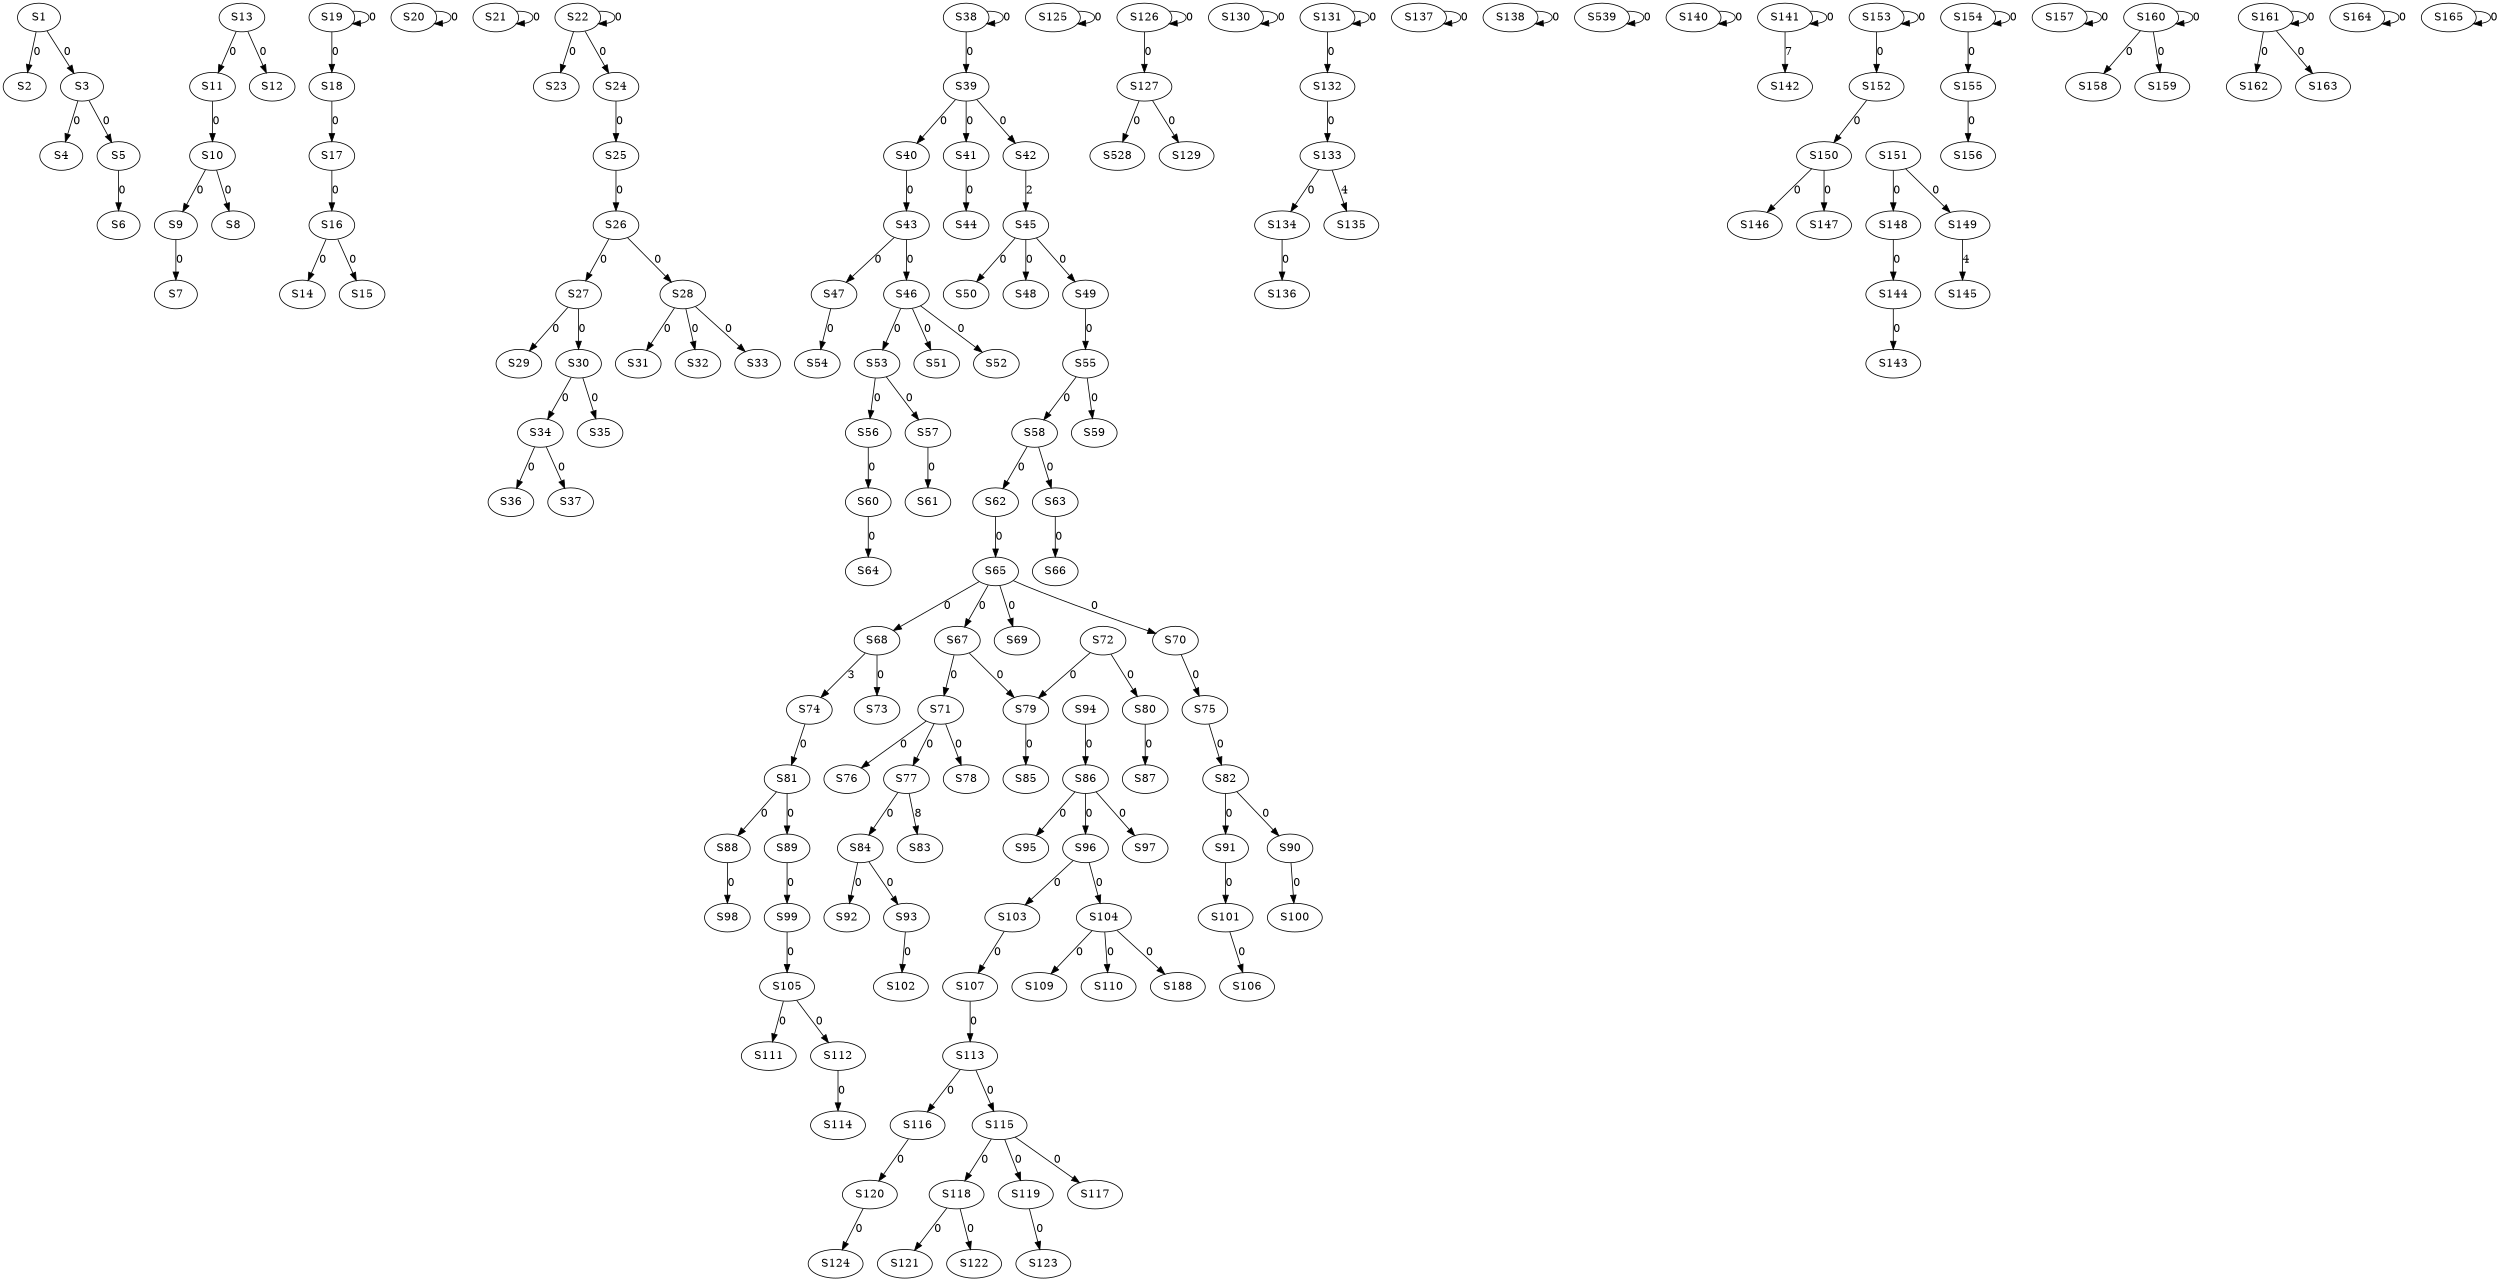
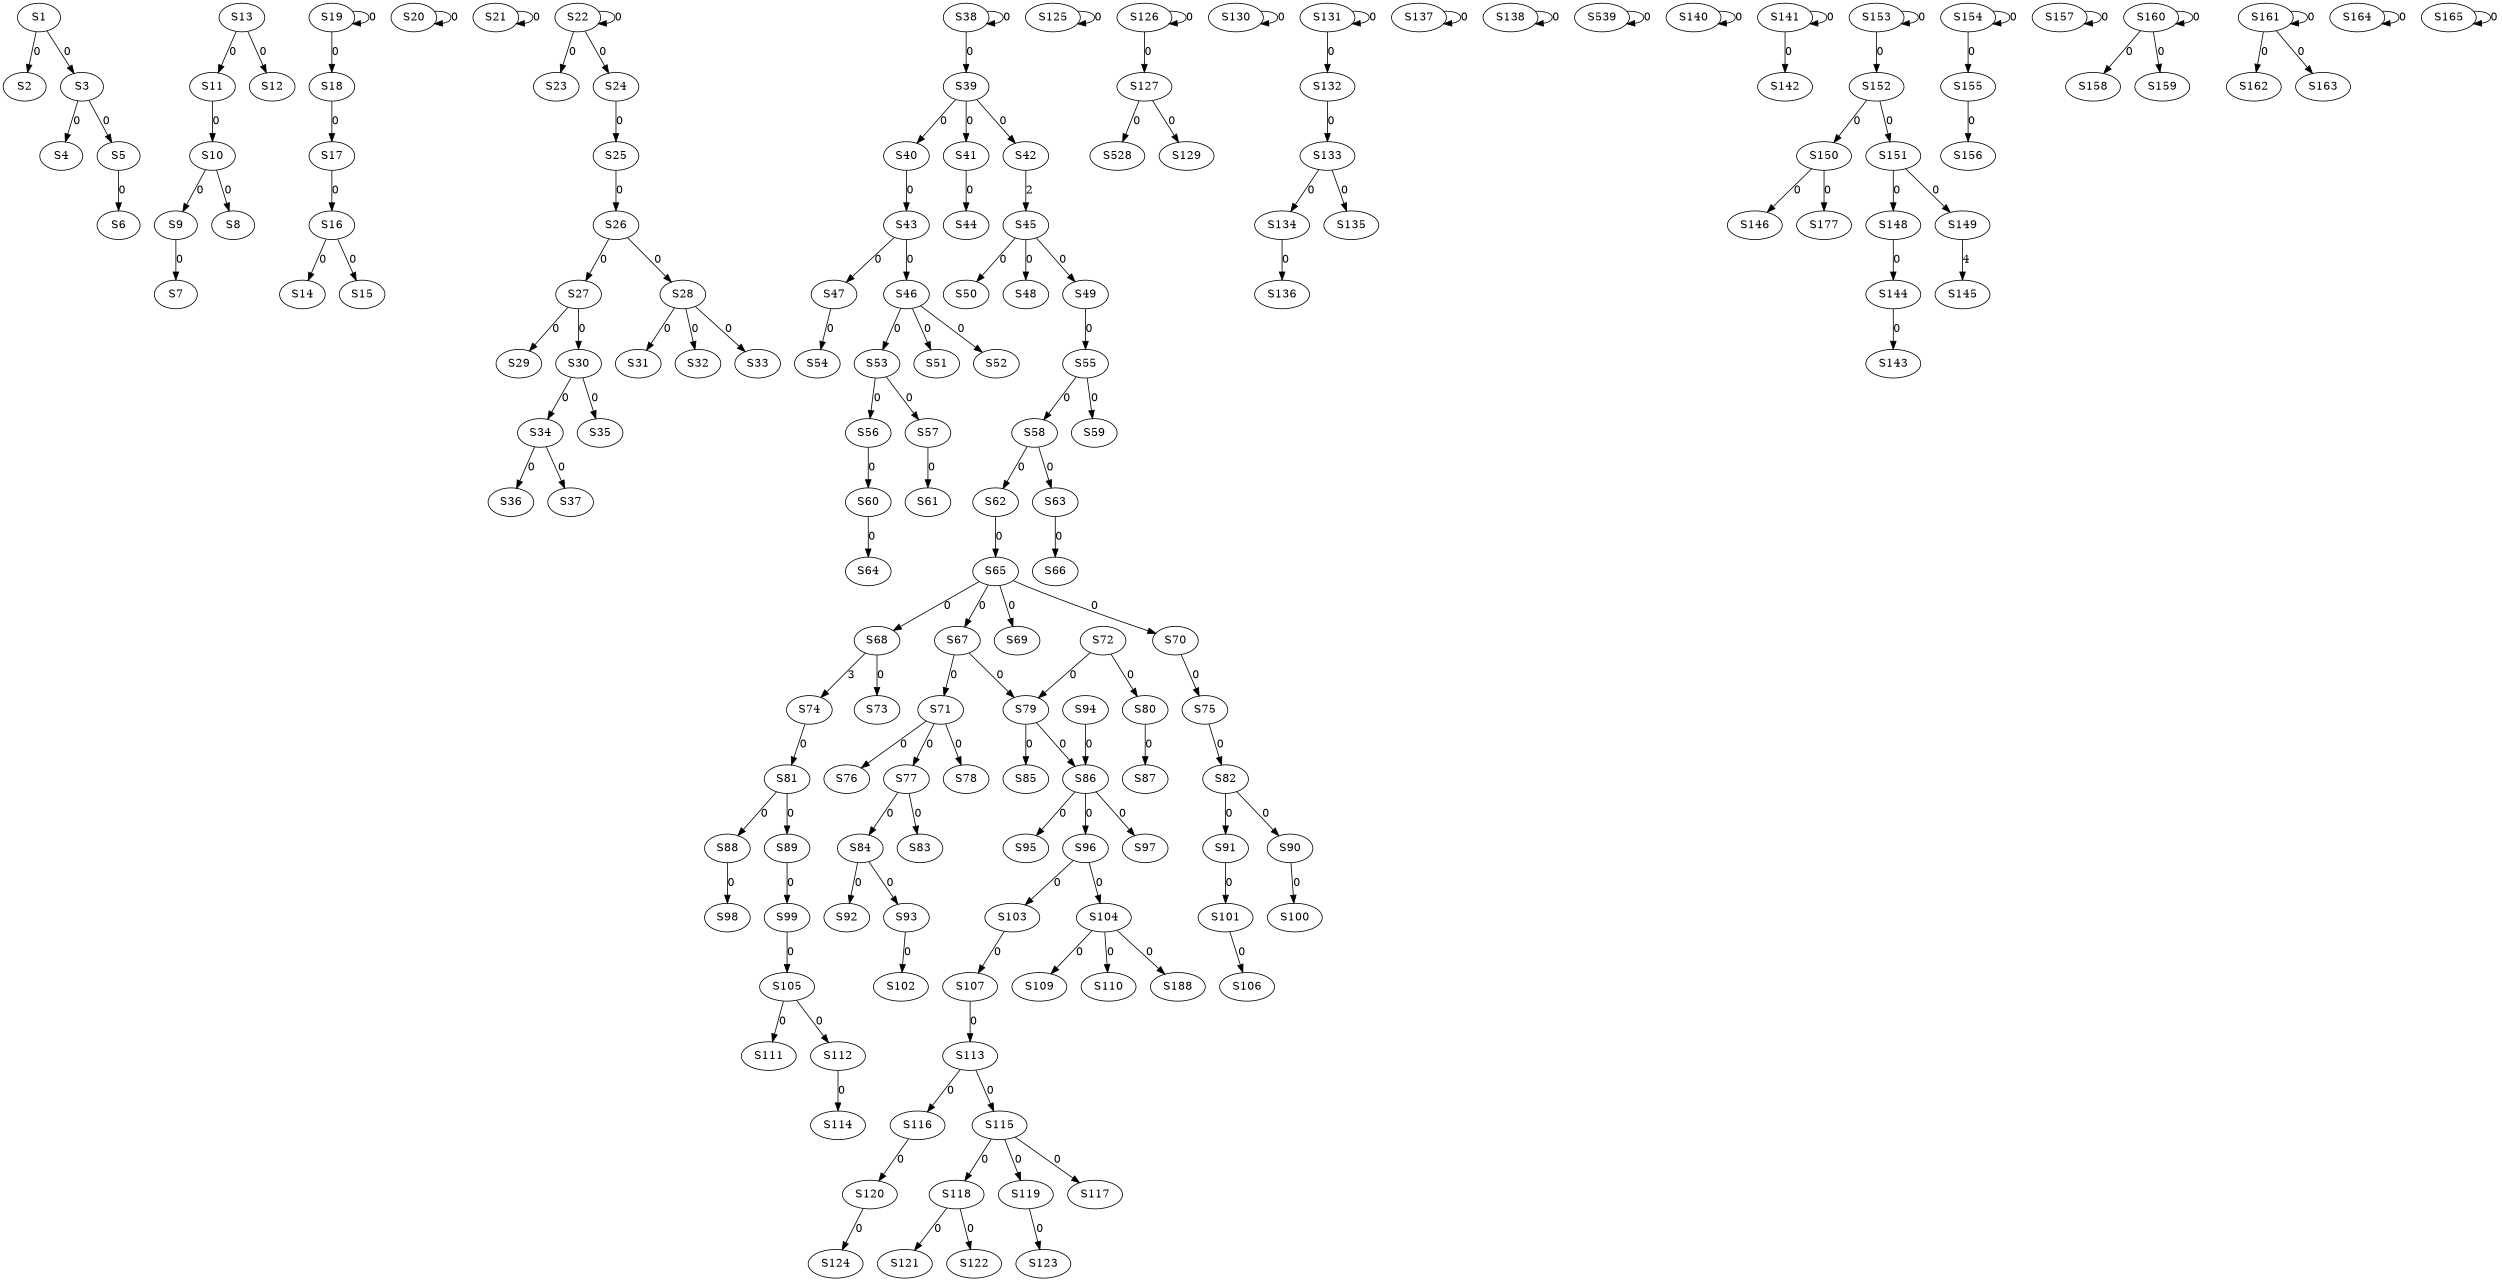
(1789, 52) -> (1789, 52)
none -> (1884, 117)
(1345, 191) -> (1345, 191)
(1824, 225) -> (1824, 225)
none -> (1053, 741)
(918, 814) -> (918, 814)
